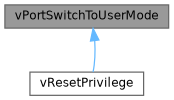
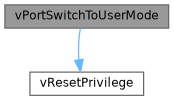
(95, 56) -> (79, 44)
